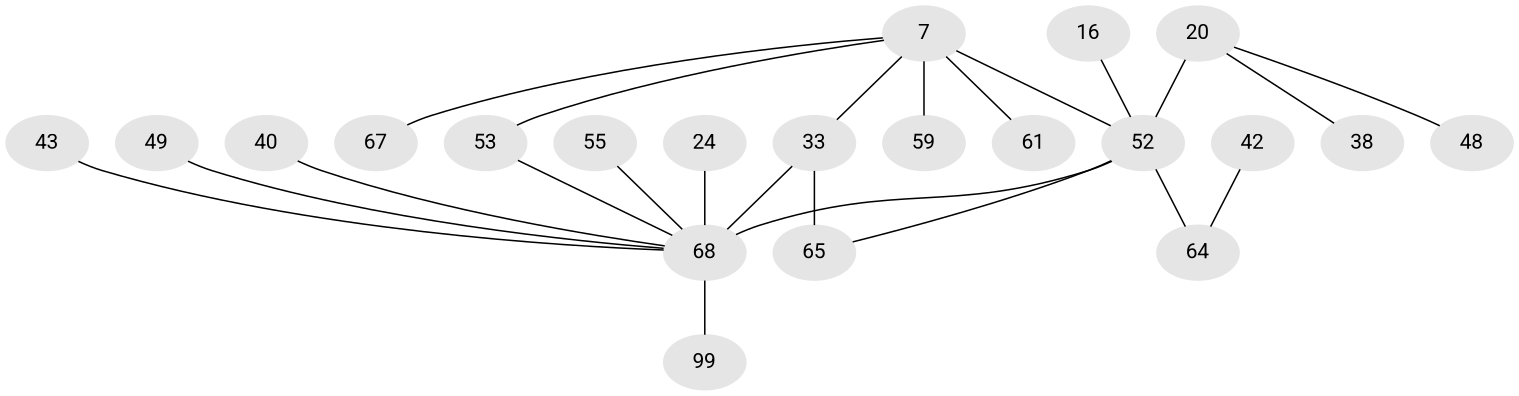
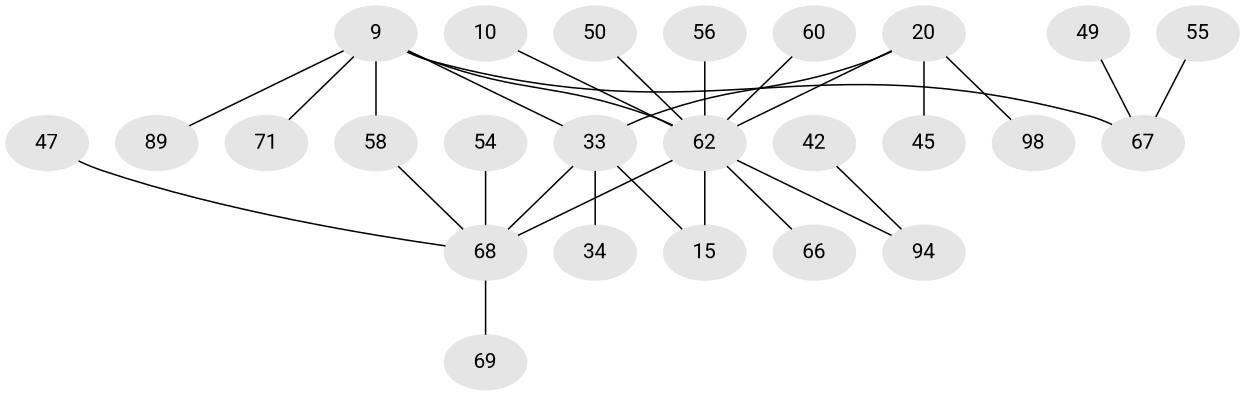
none -> (595, 33)
none -> (705, 33)
none -> (814, 33)
(924, 33) -> (376, 33)
(1088, 33) -> (486, 33)
none -> (692, 103)
(47, 143) -> none
(266, 143) -> (47, 143)
(486, 143) -> (376, 143)
(705, 143) -> (486, 143)
(924, 143) -> (157, 143)
(1034, 143) -> (266, 143)
(1143, 143) -> (705, 143)
(1362, 143) -> (1034, 143)
(1472, 143) -> (924, 143)
(650, 198) -> (1171, 88)
(423, 219) -> (1116, 88)
none -> (595, 253)
none -> (814, 253)
(814, 253) -> (705, 253)
(1198, 253) -> (924, 253)
(705, 362) -> (486, 362)
